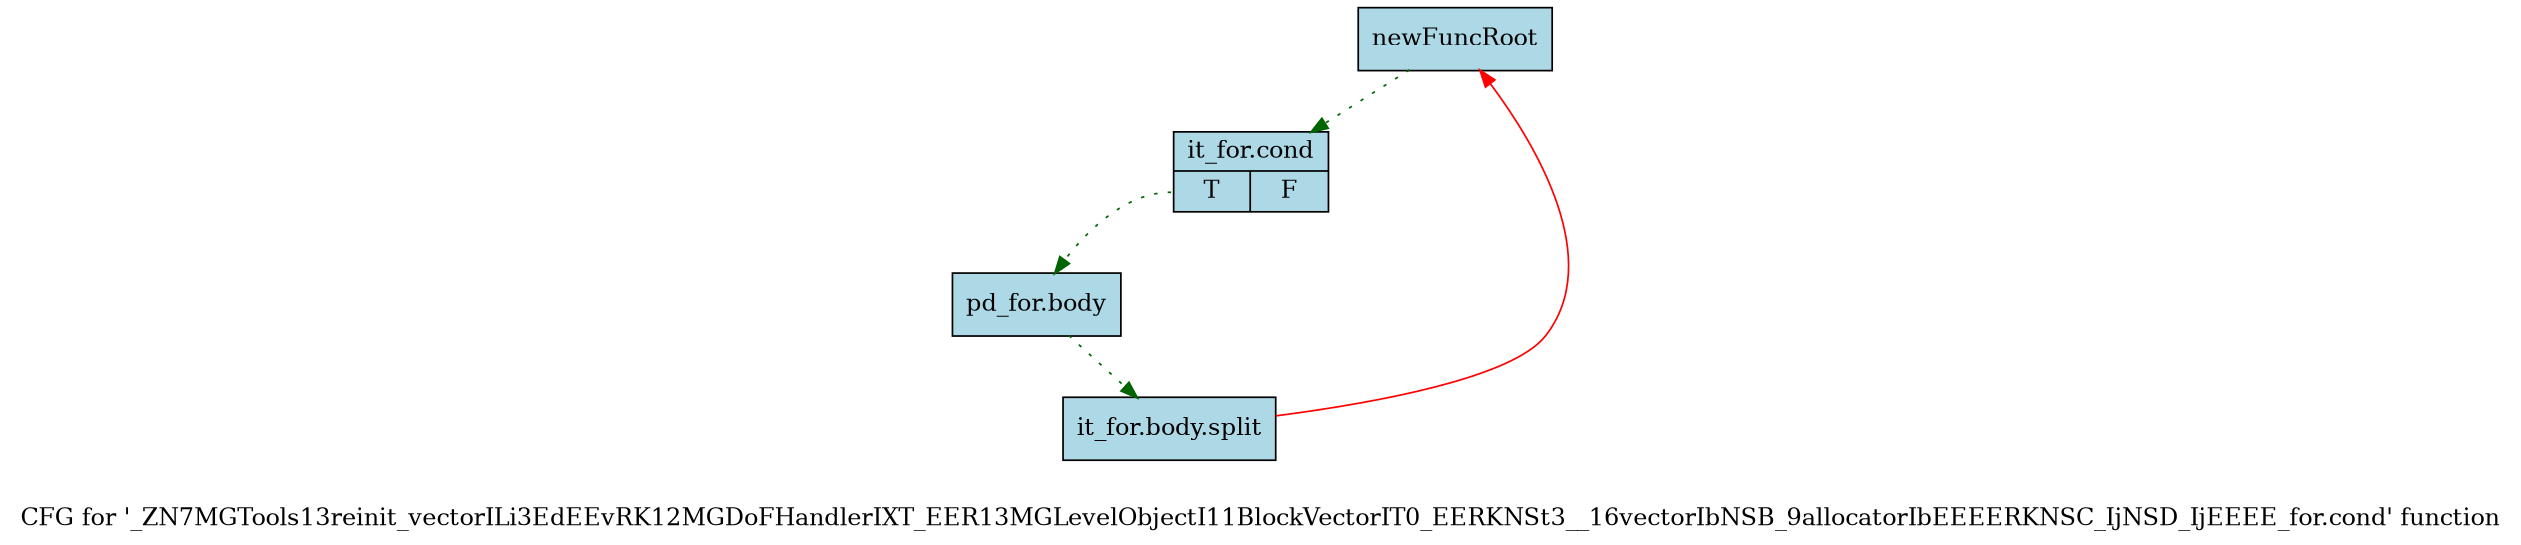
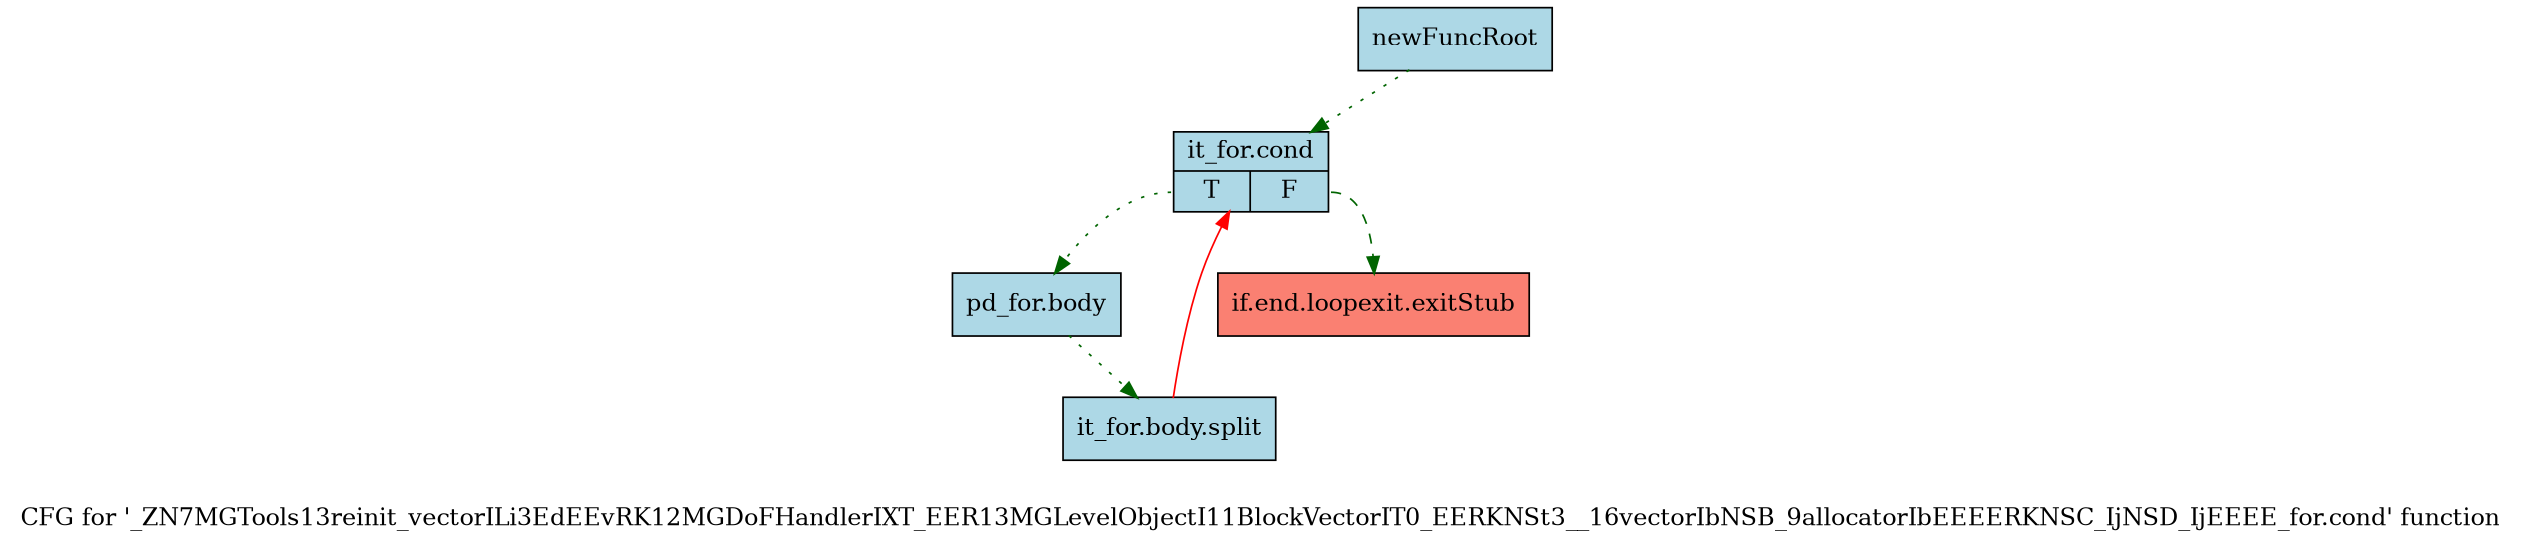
none -> (1374, 305)
(1542, 339) -> (1191, 310)
